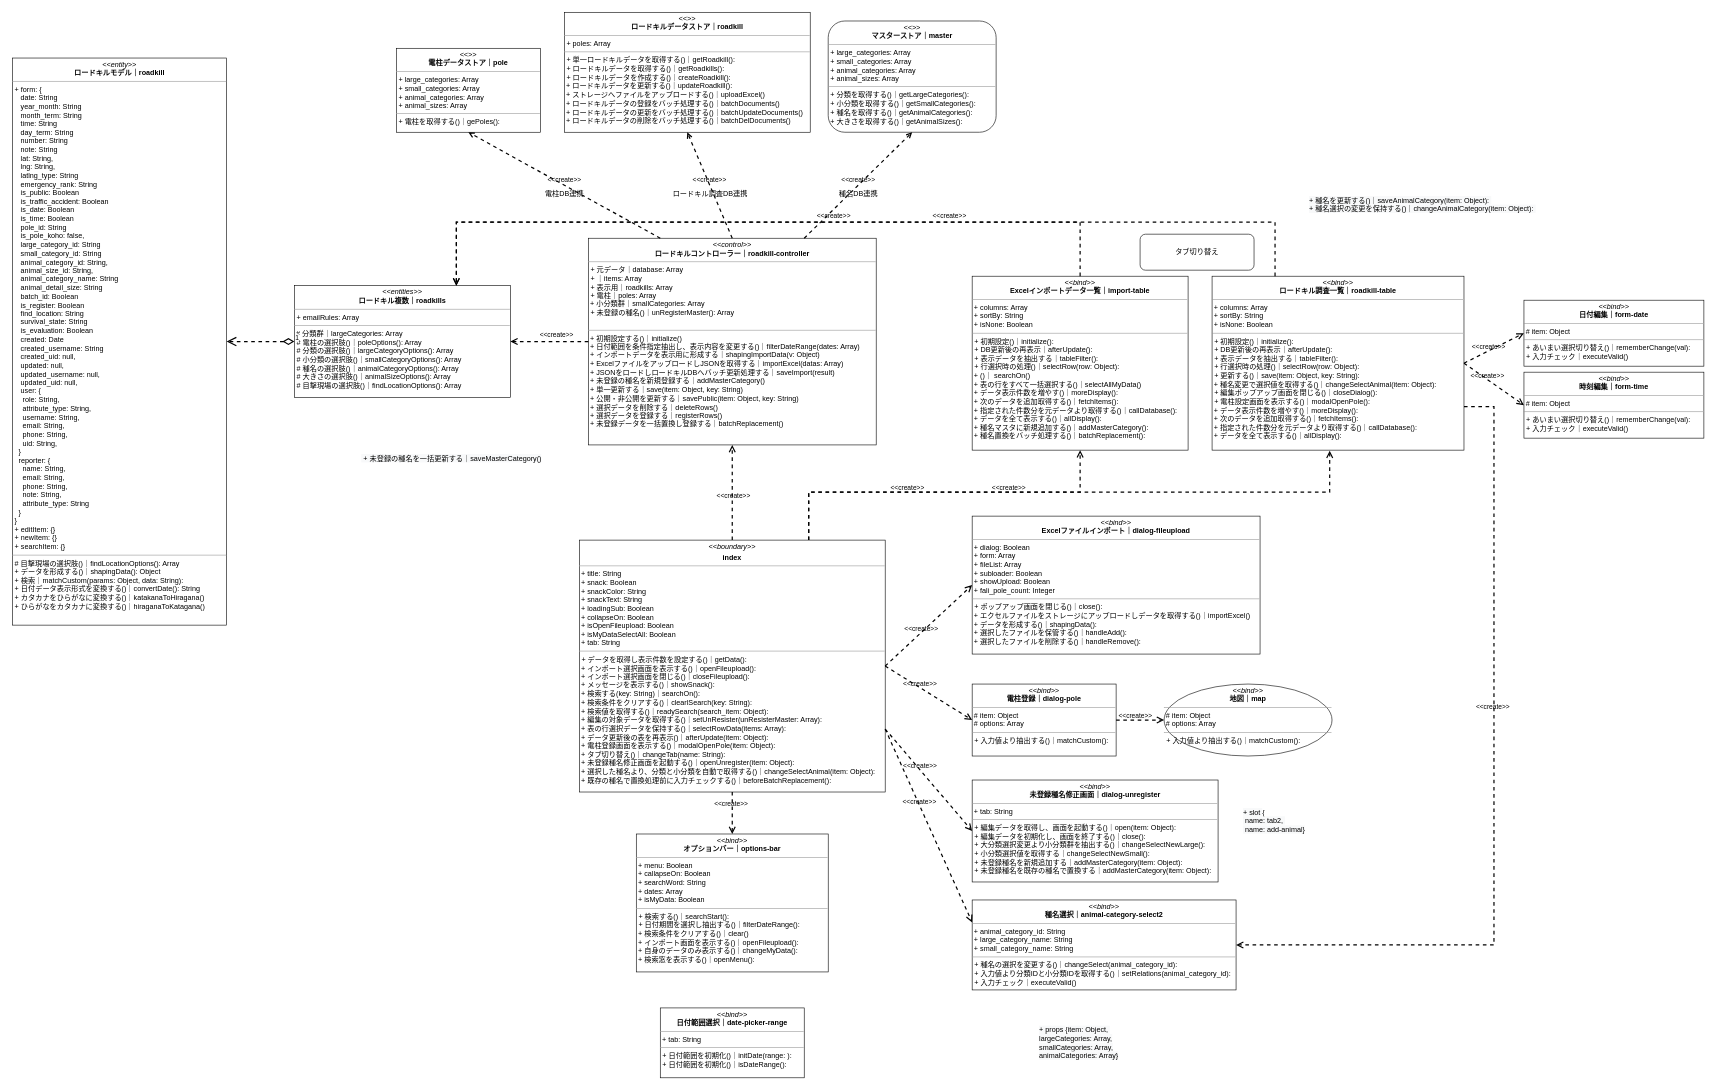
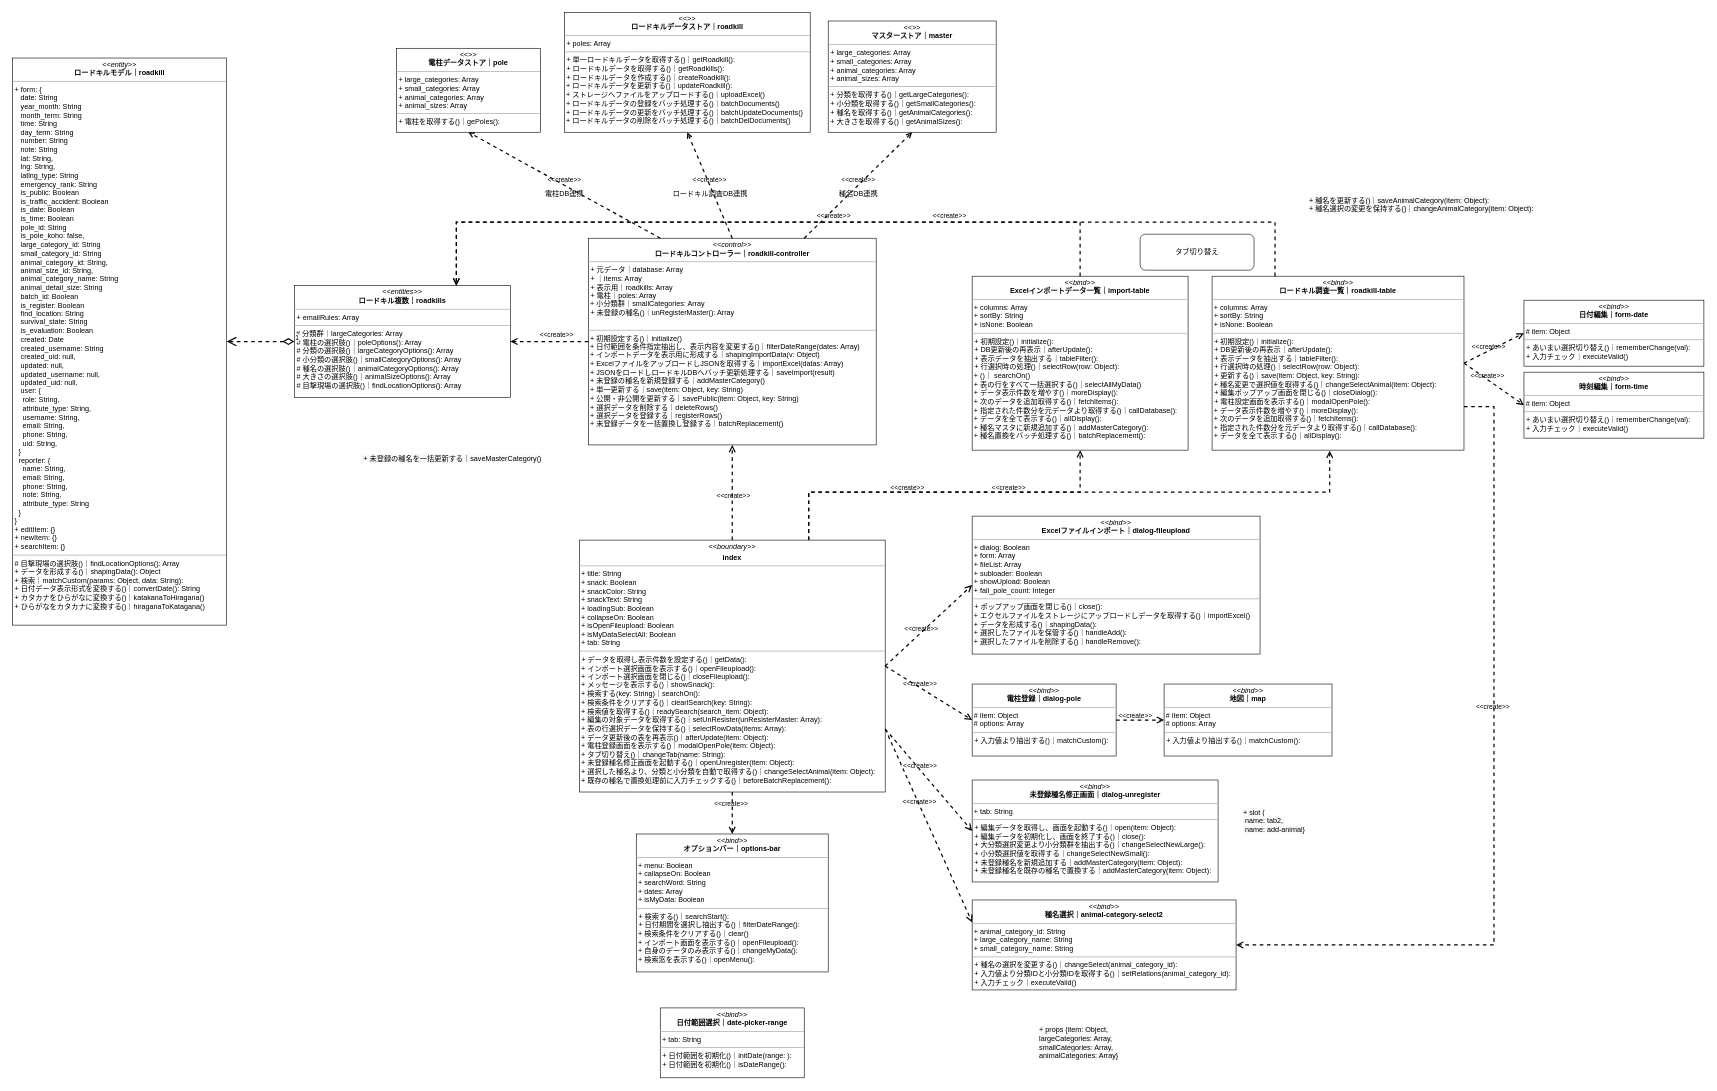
(912, 77) -> (912, 77)
(1248, 720) -> (1248, 720)
